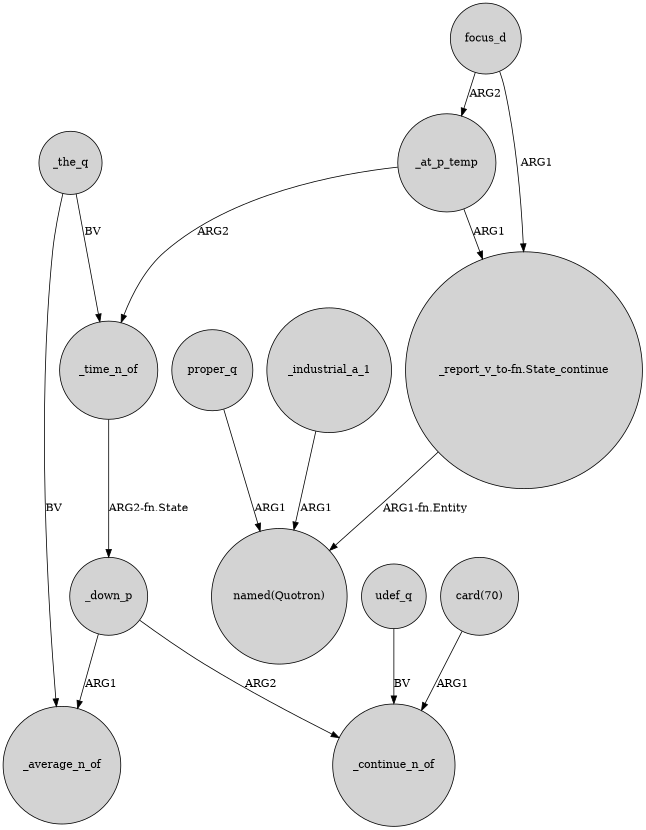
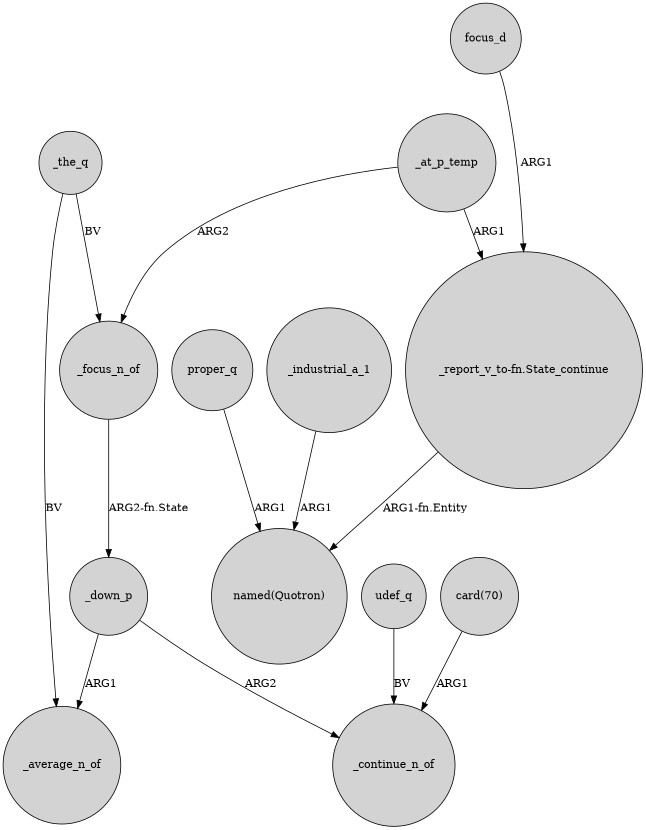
(470, 90) -> none
(109, 370) -> (109, 370)
